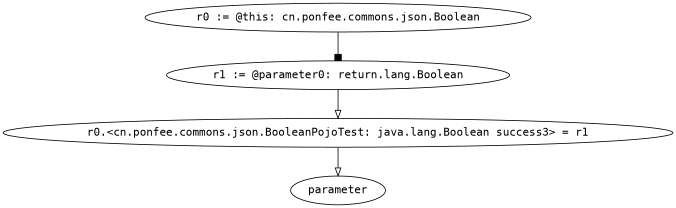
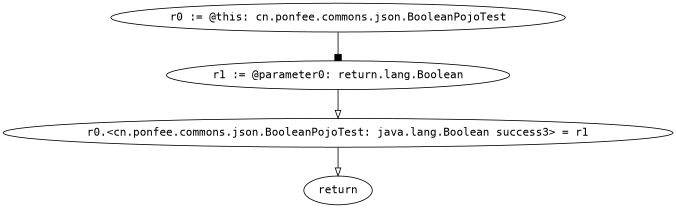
(338, 18) -> (338, 18)
(338, 190) -> (338, 190)
